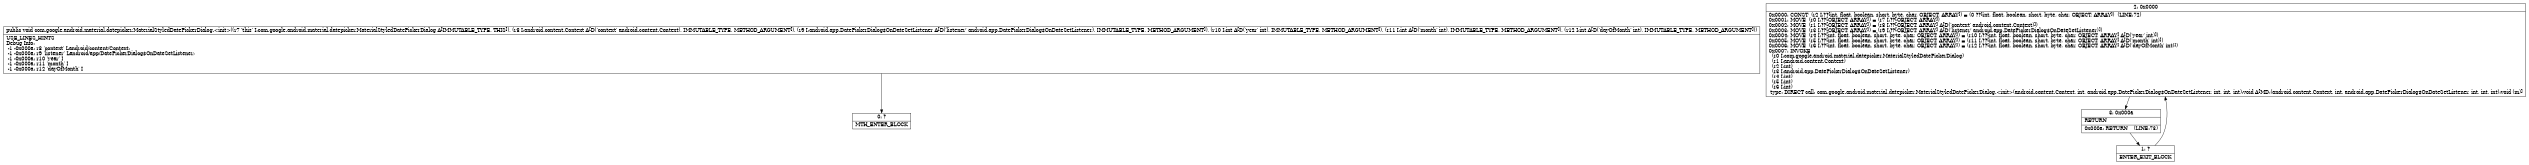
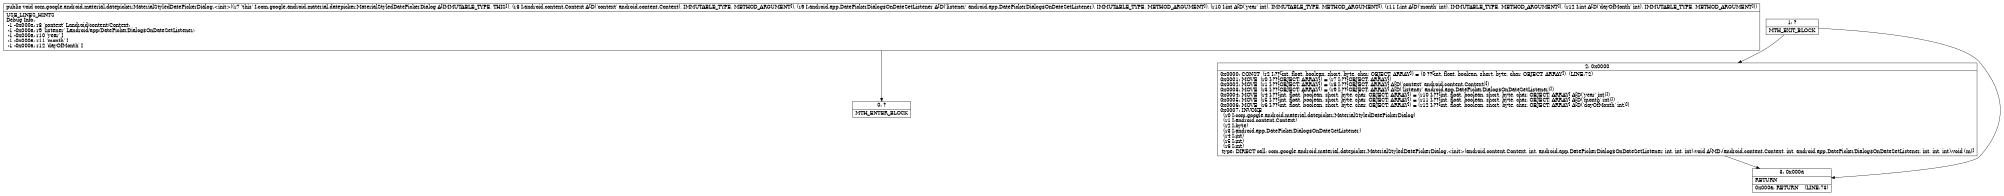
(1781, 67) -> (1234, 126)
(2134, 138) -> (1999, 99)
(2145, 157) -> (1792, 31)
